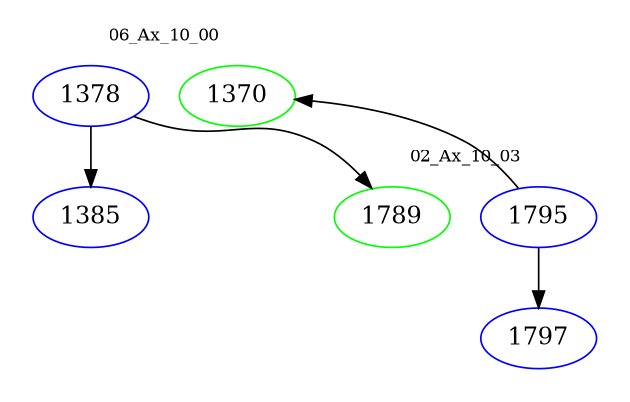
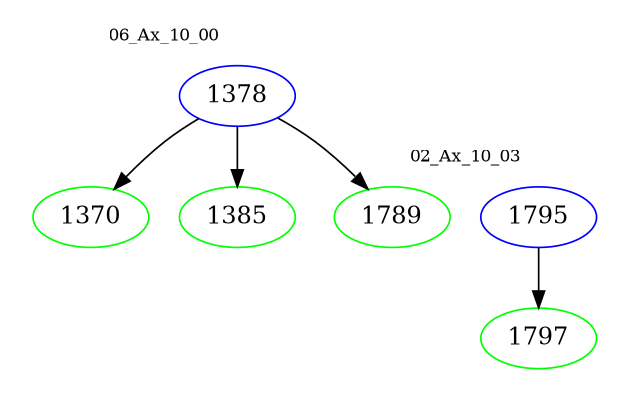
(425, 124) -> (160, 145)
(91, 217) -> (237, 217)
(539, 338) -> (539, 338)
